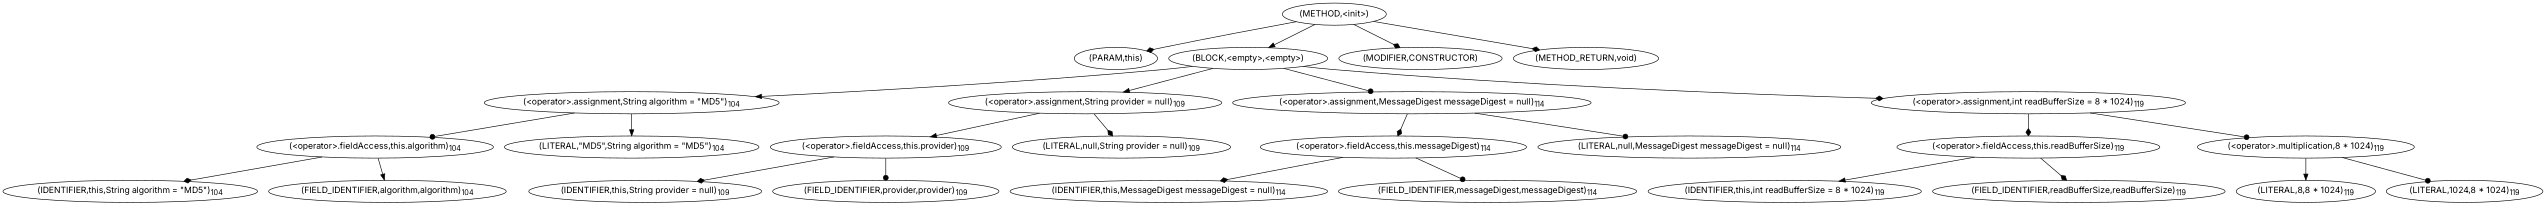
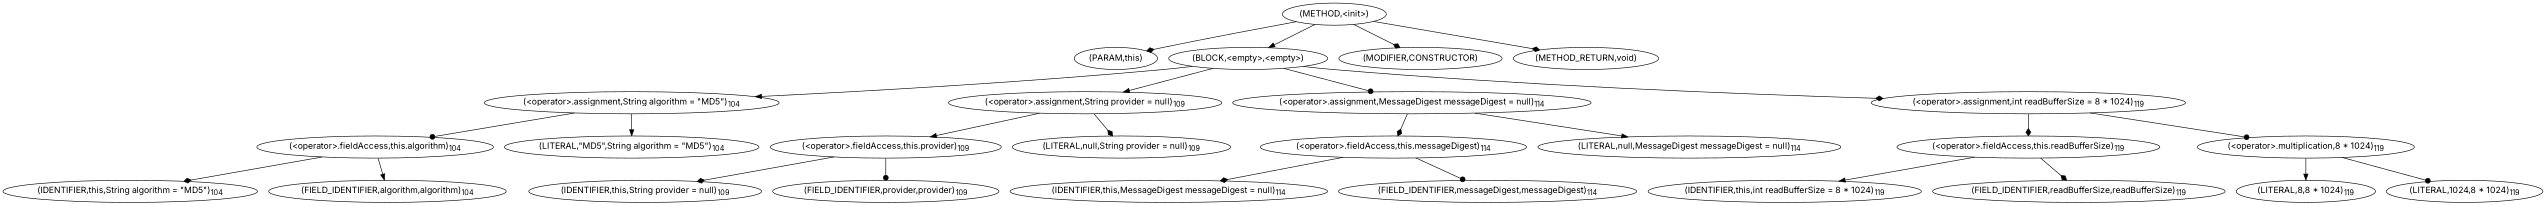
(1549, 125) -> (1548, 125)
